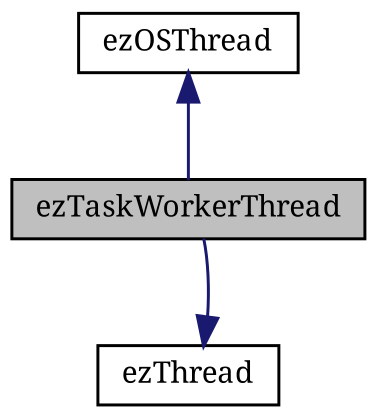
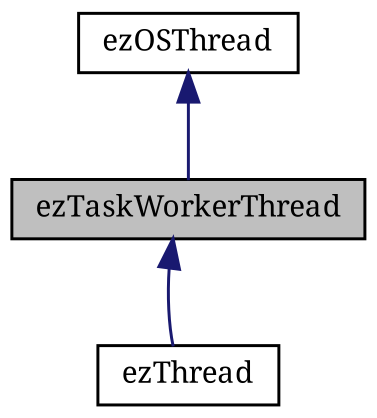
(208, 278) -> (169, 307)
